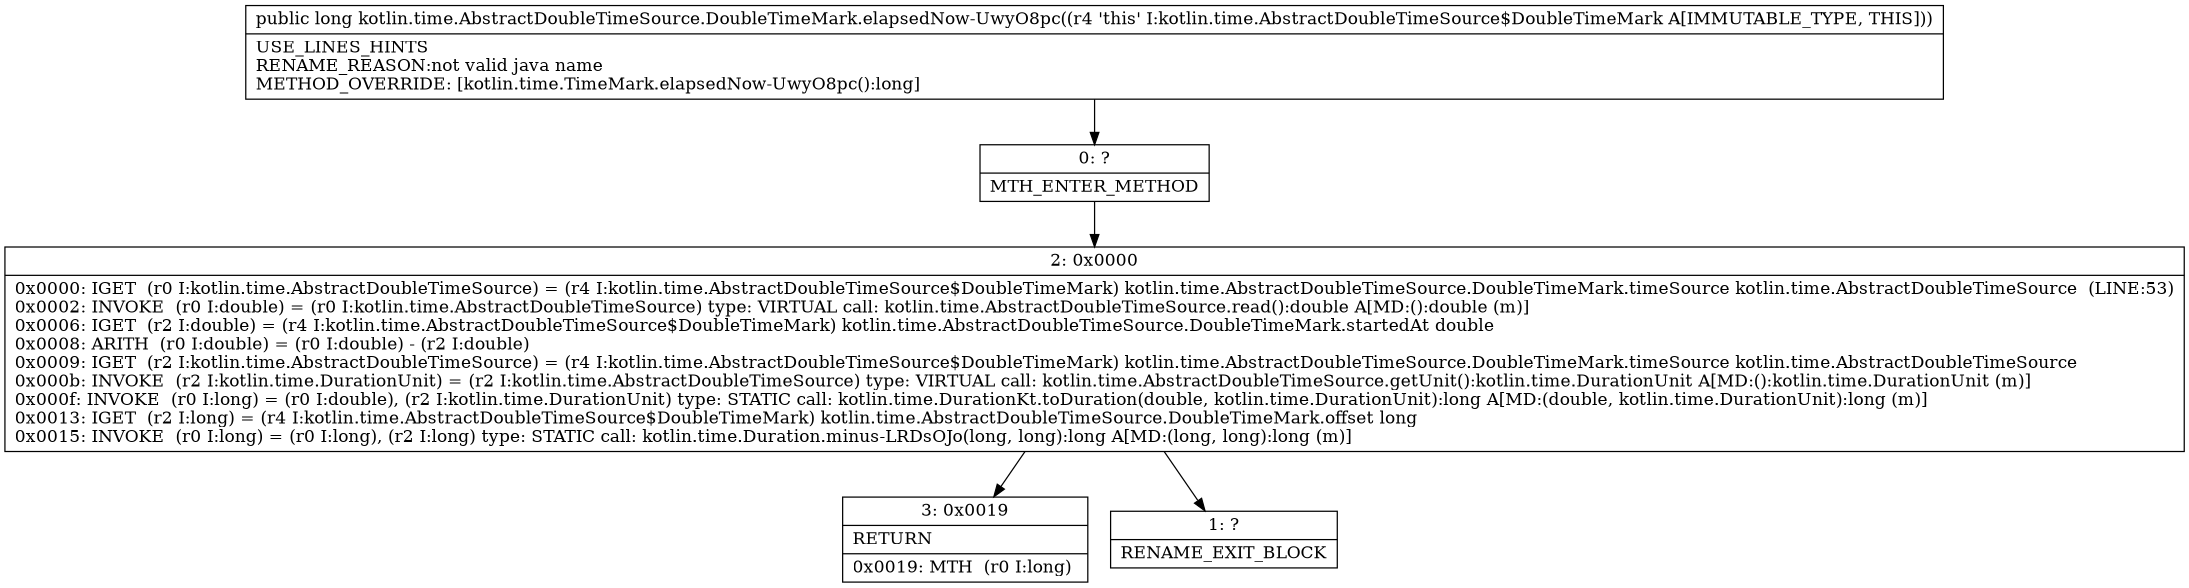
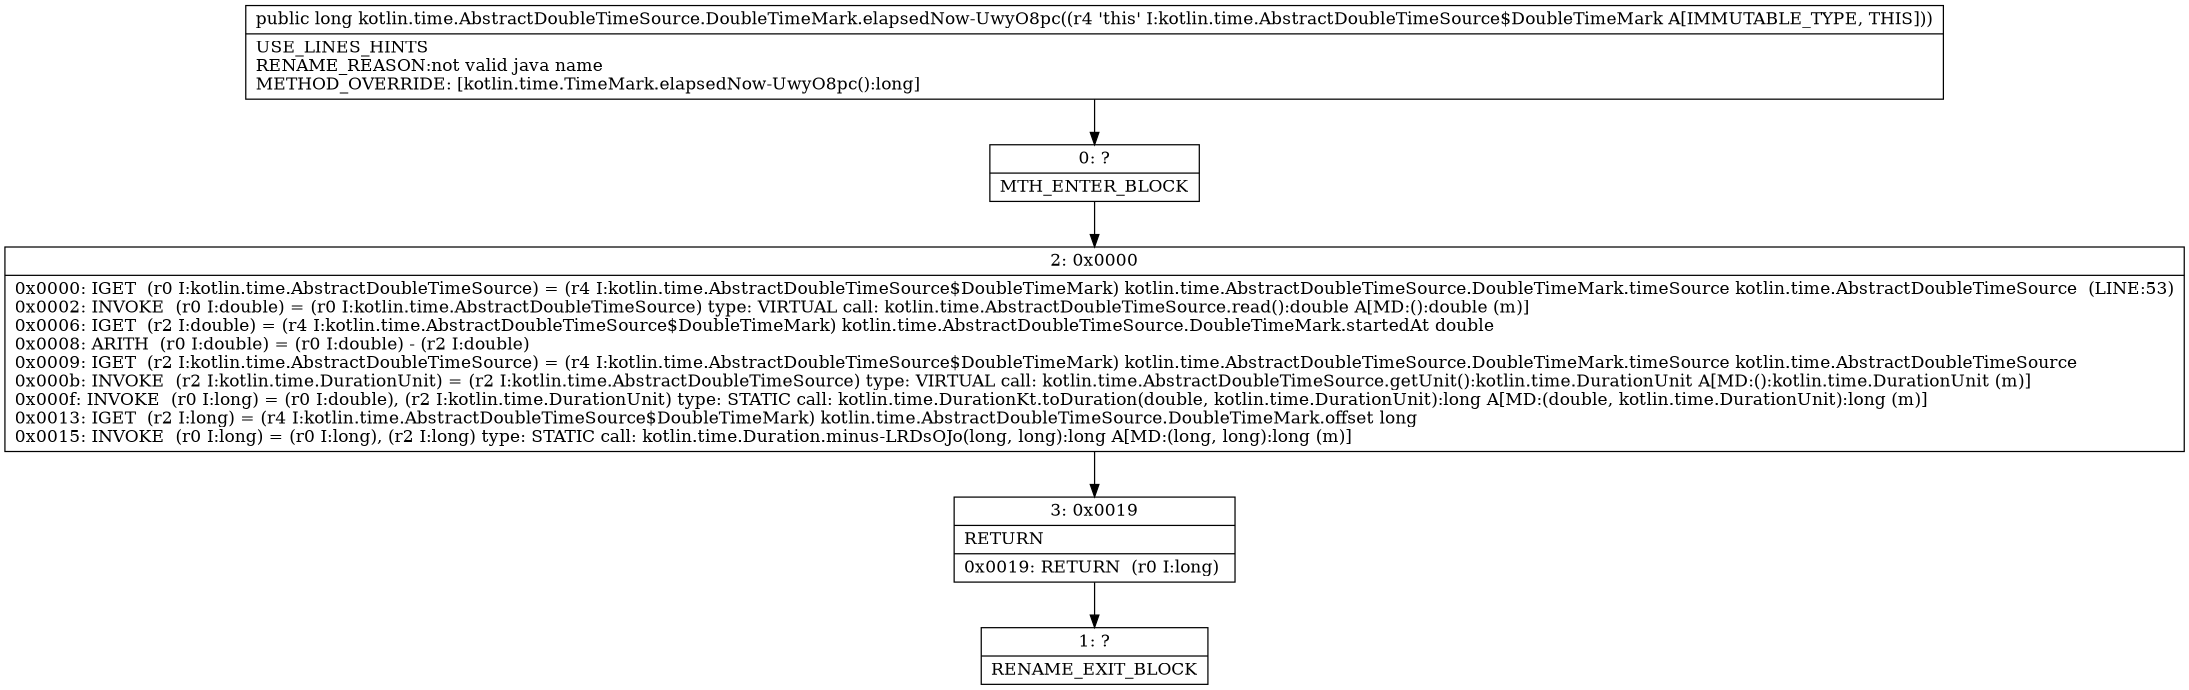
(1095, 187) -> (1095, 187)
(1181, 476) -> (1095, 599)
(965, 567) -> (1095, 567)
